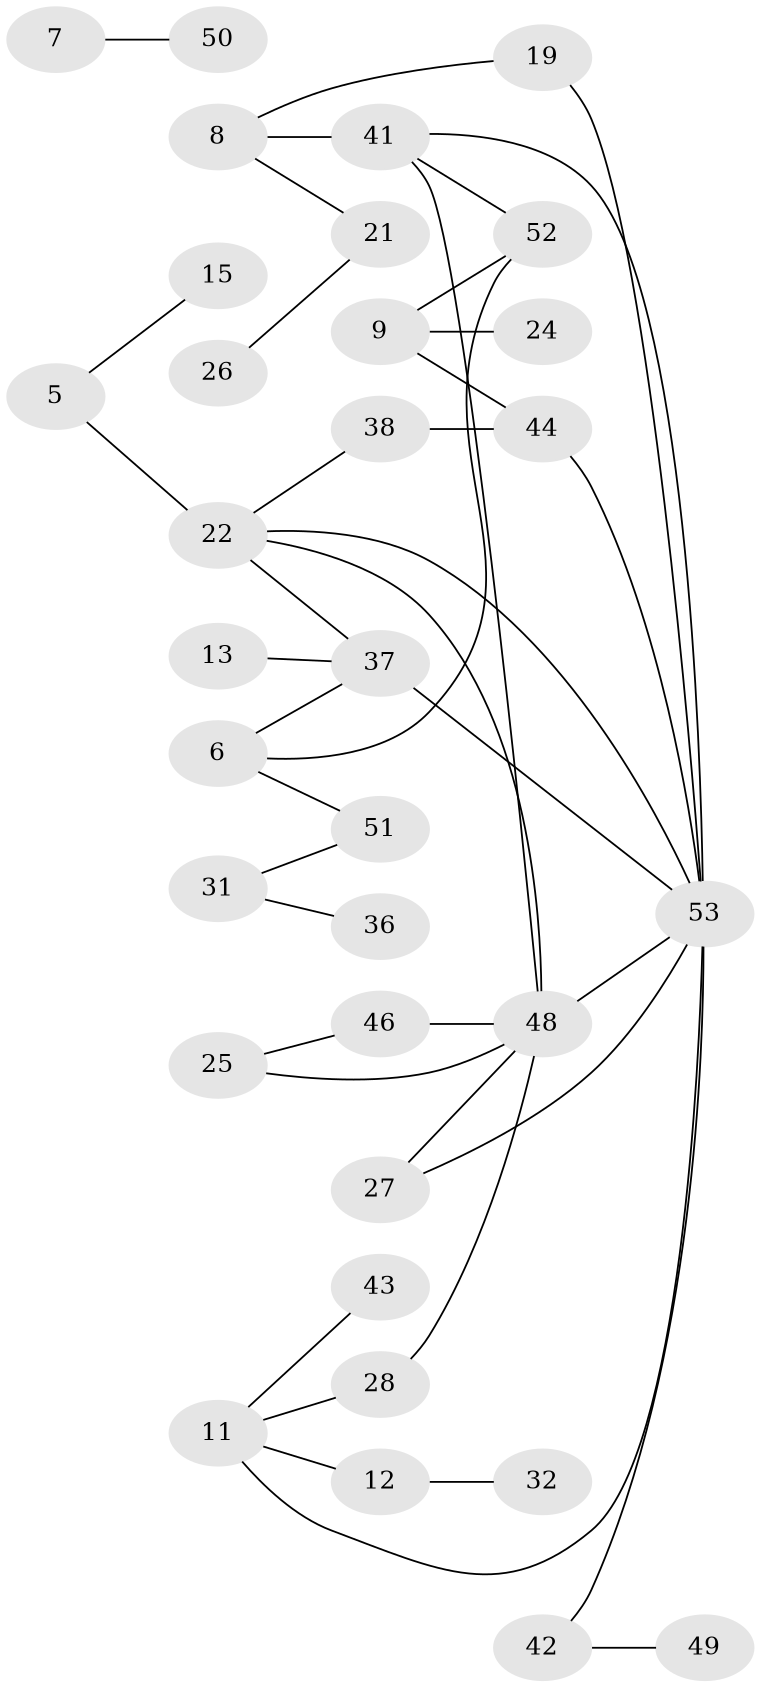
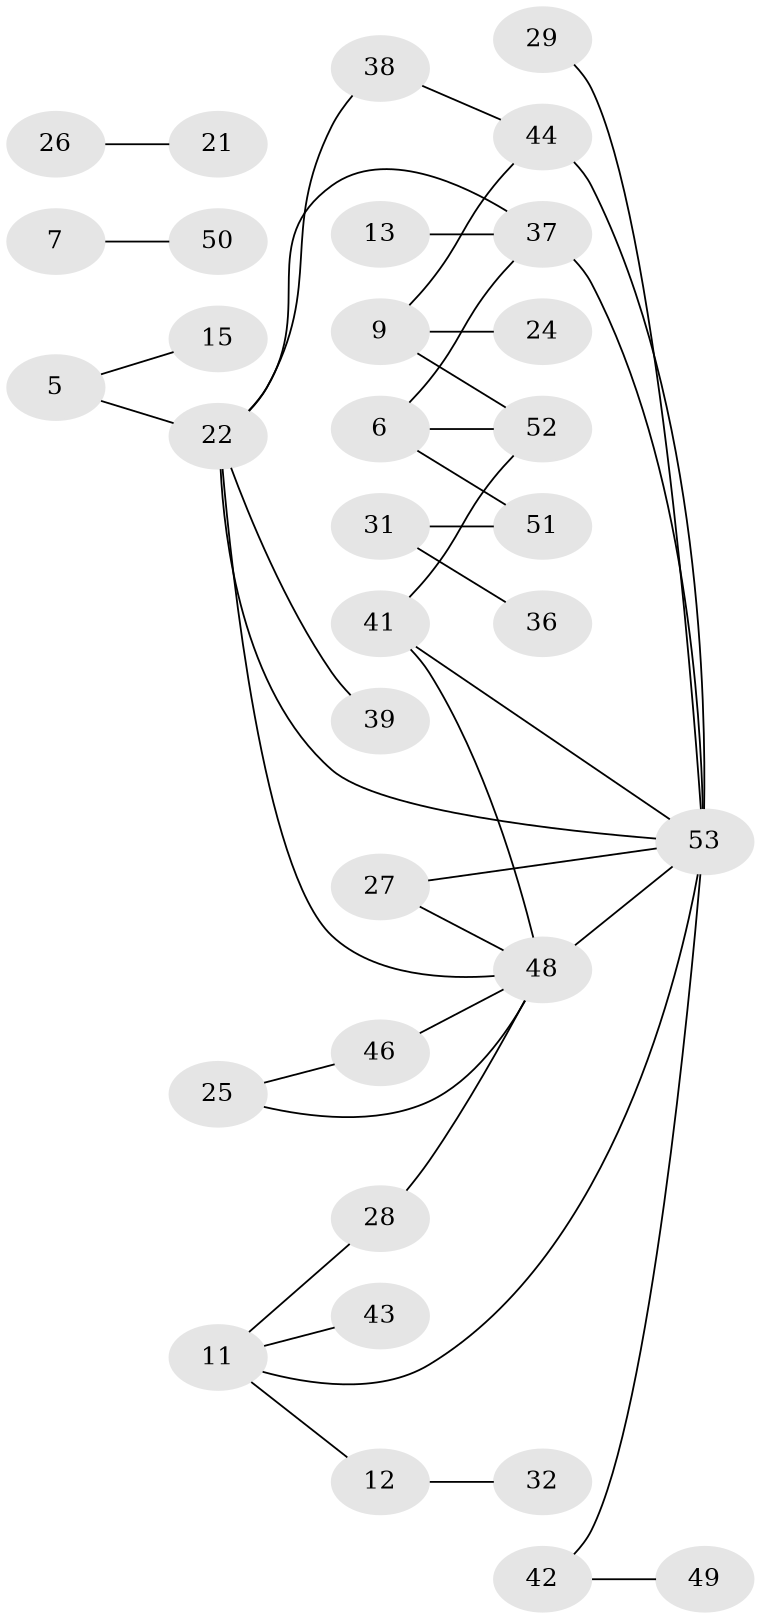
(543, 58) -> (543, 40)
(218, 137) -> none
none -> (380, 721)
